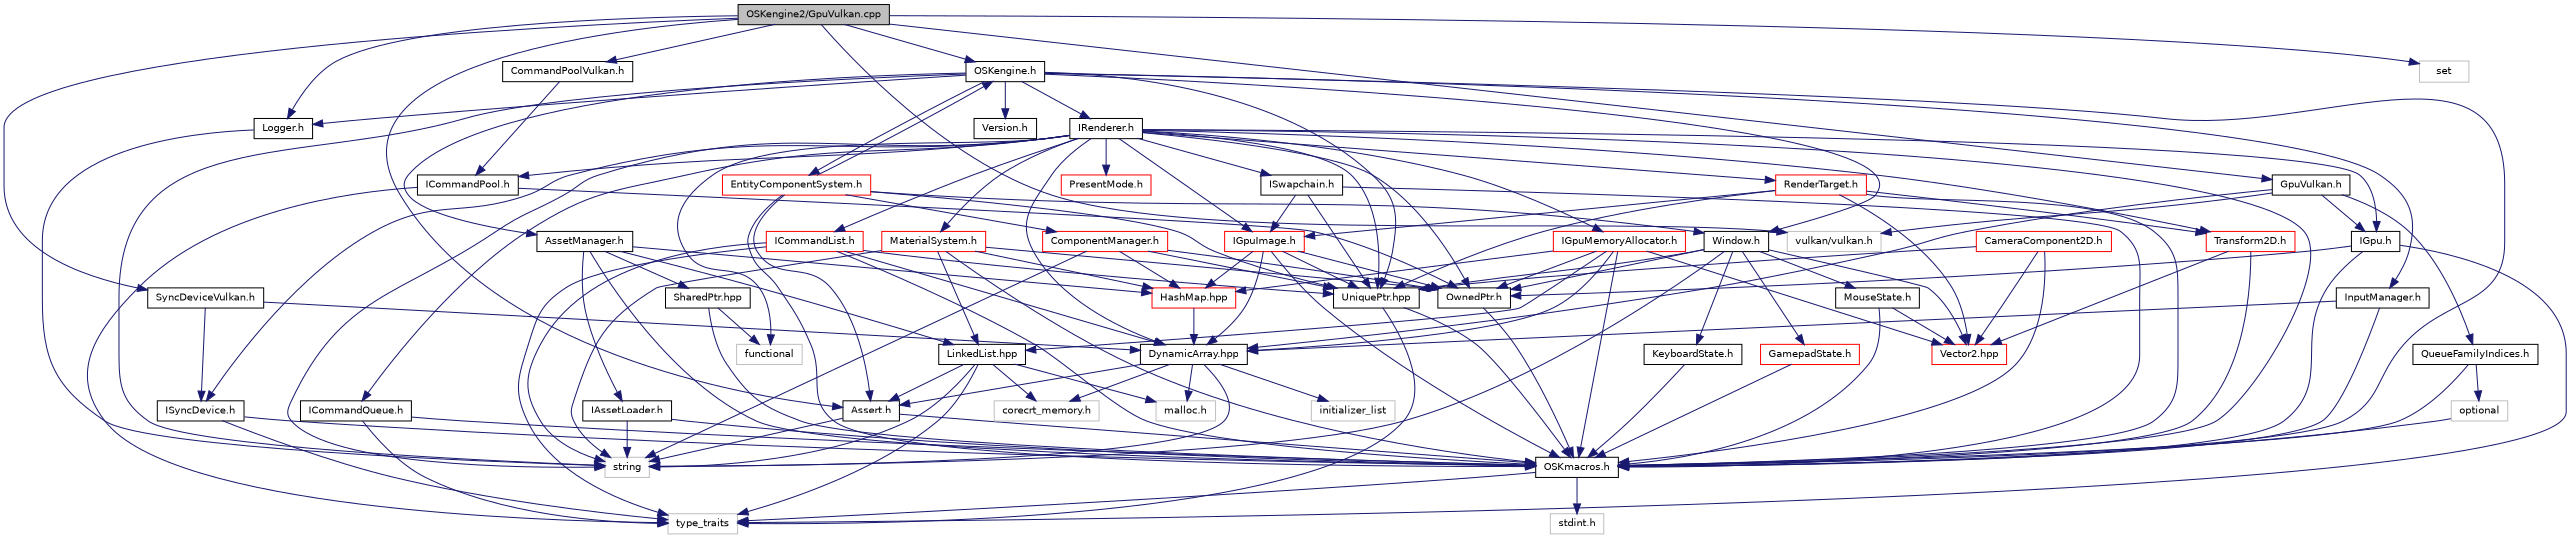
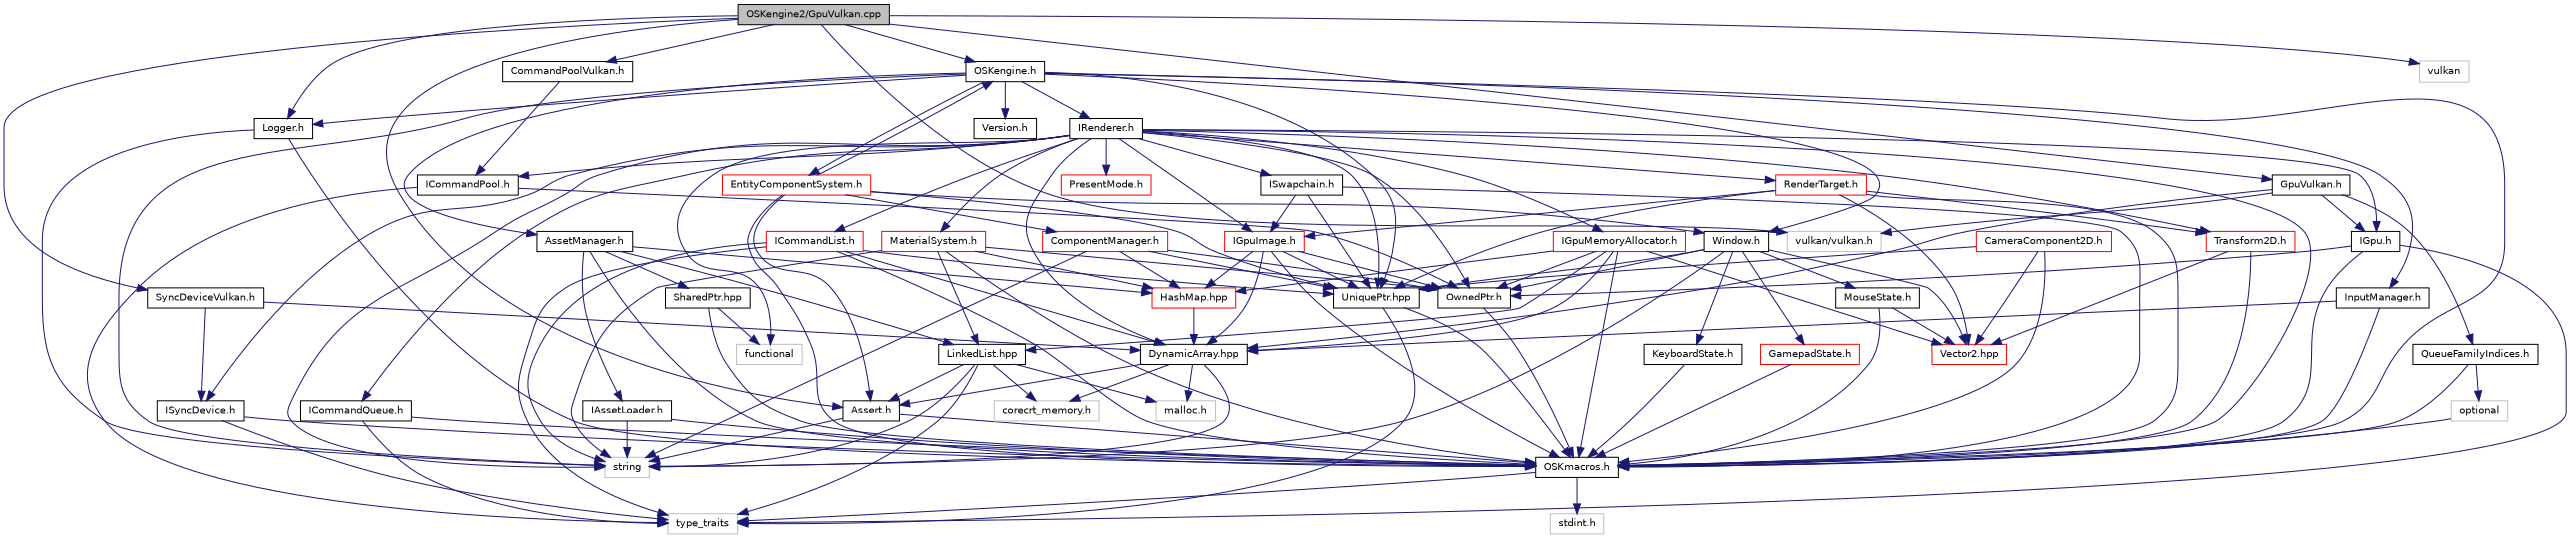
(2444, 72) -> (2444, 72)
none -> (545, 405)
(1353, 411) -> none
